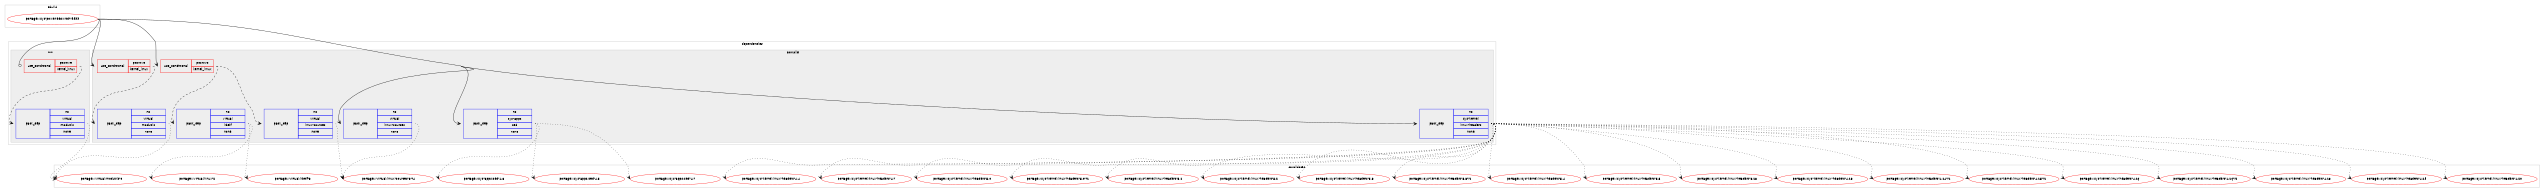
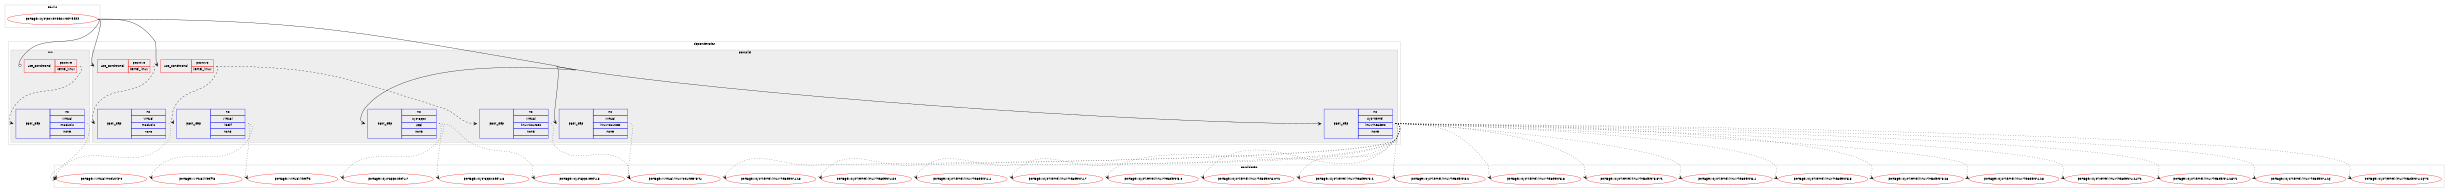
(197, 179) -> (293, 179)
(2397, 179) -> none
